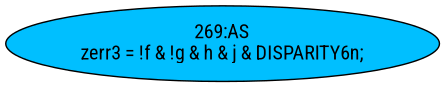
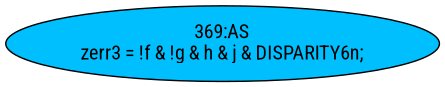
(223, 44) -> (223, 44)
